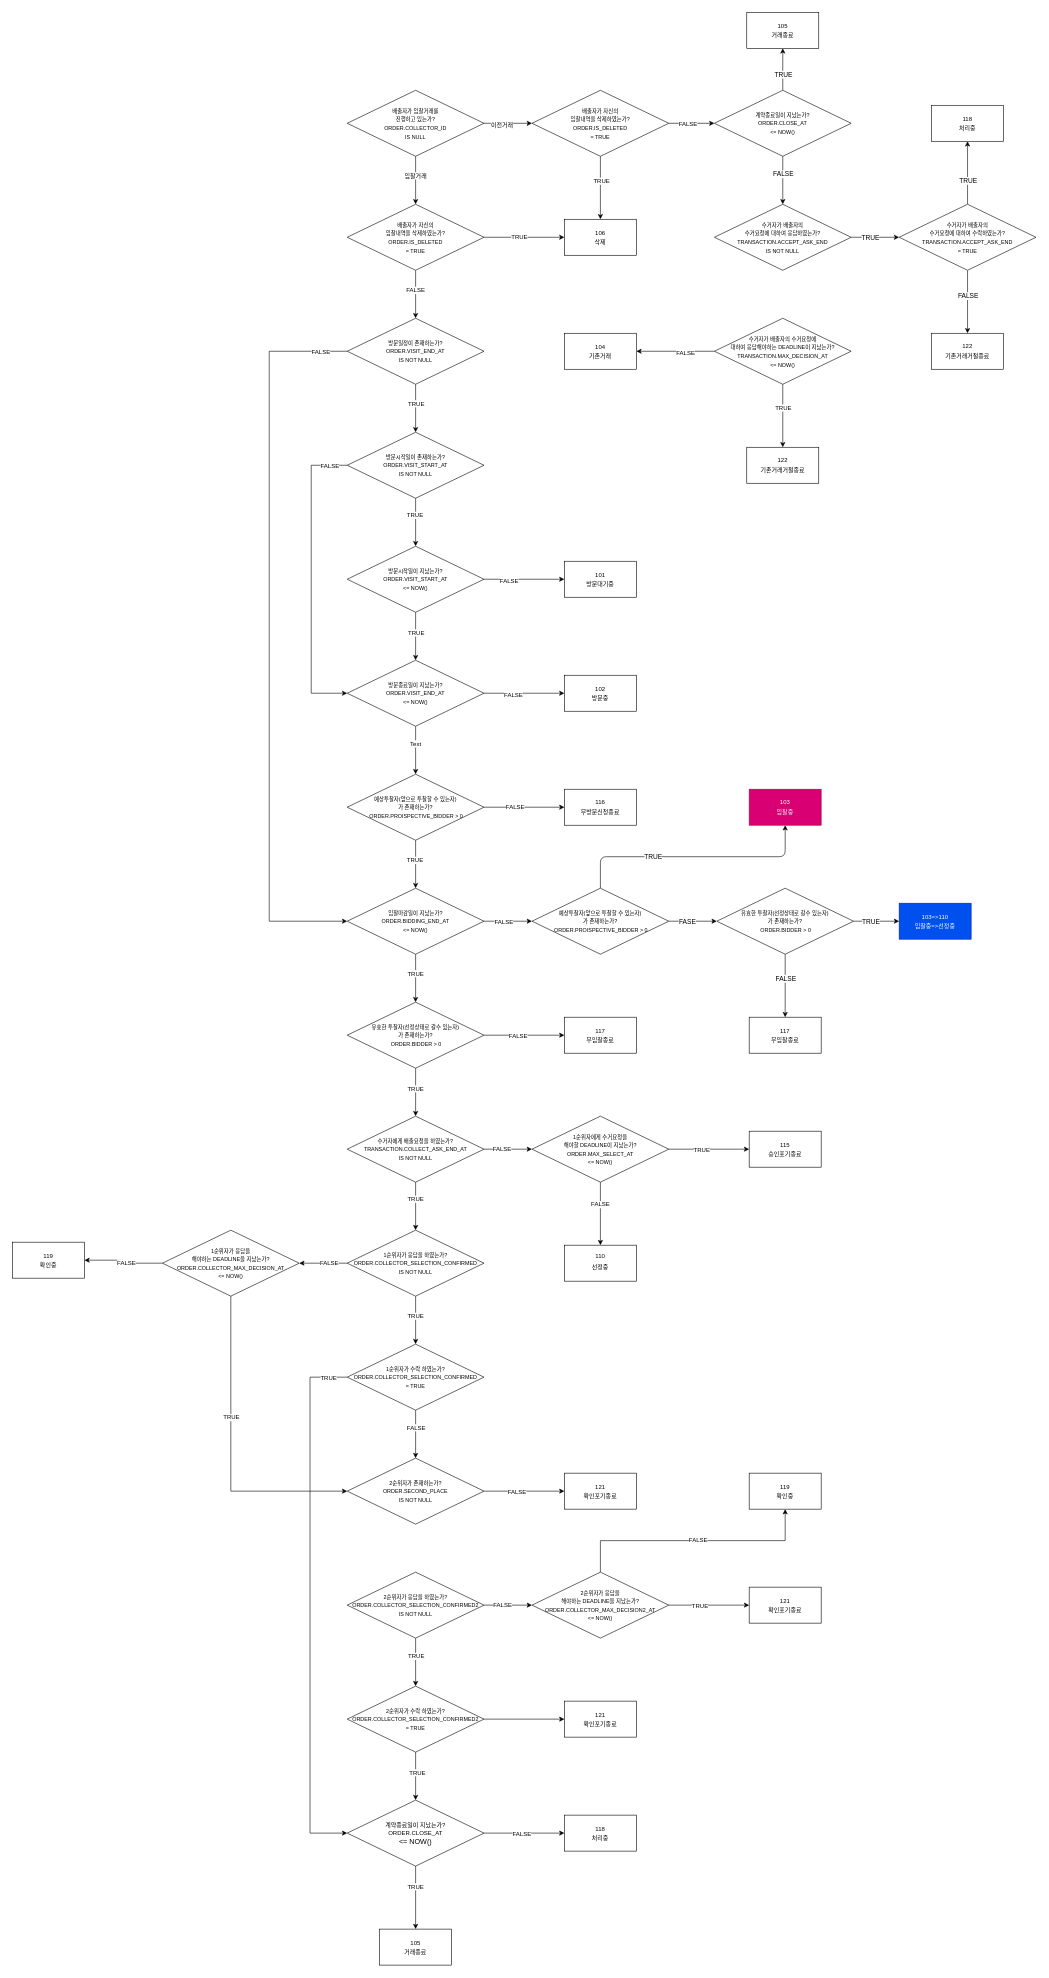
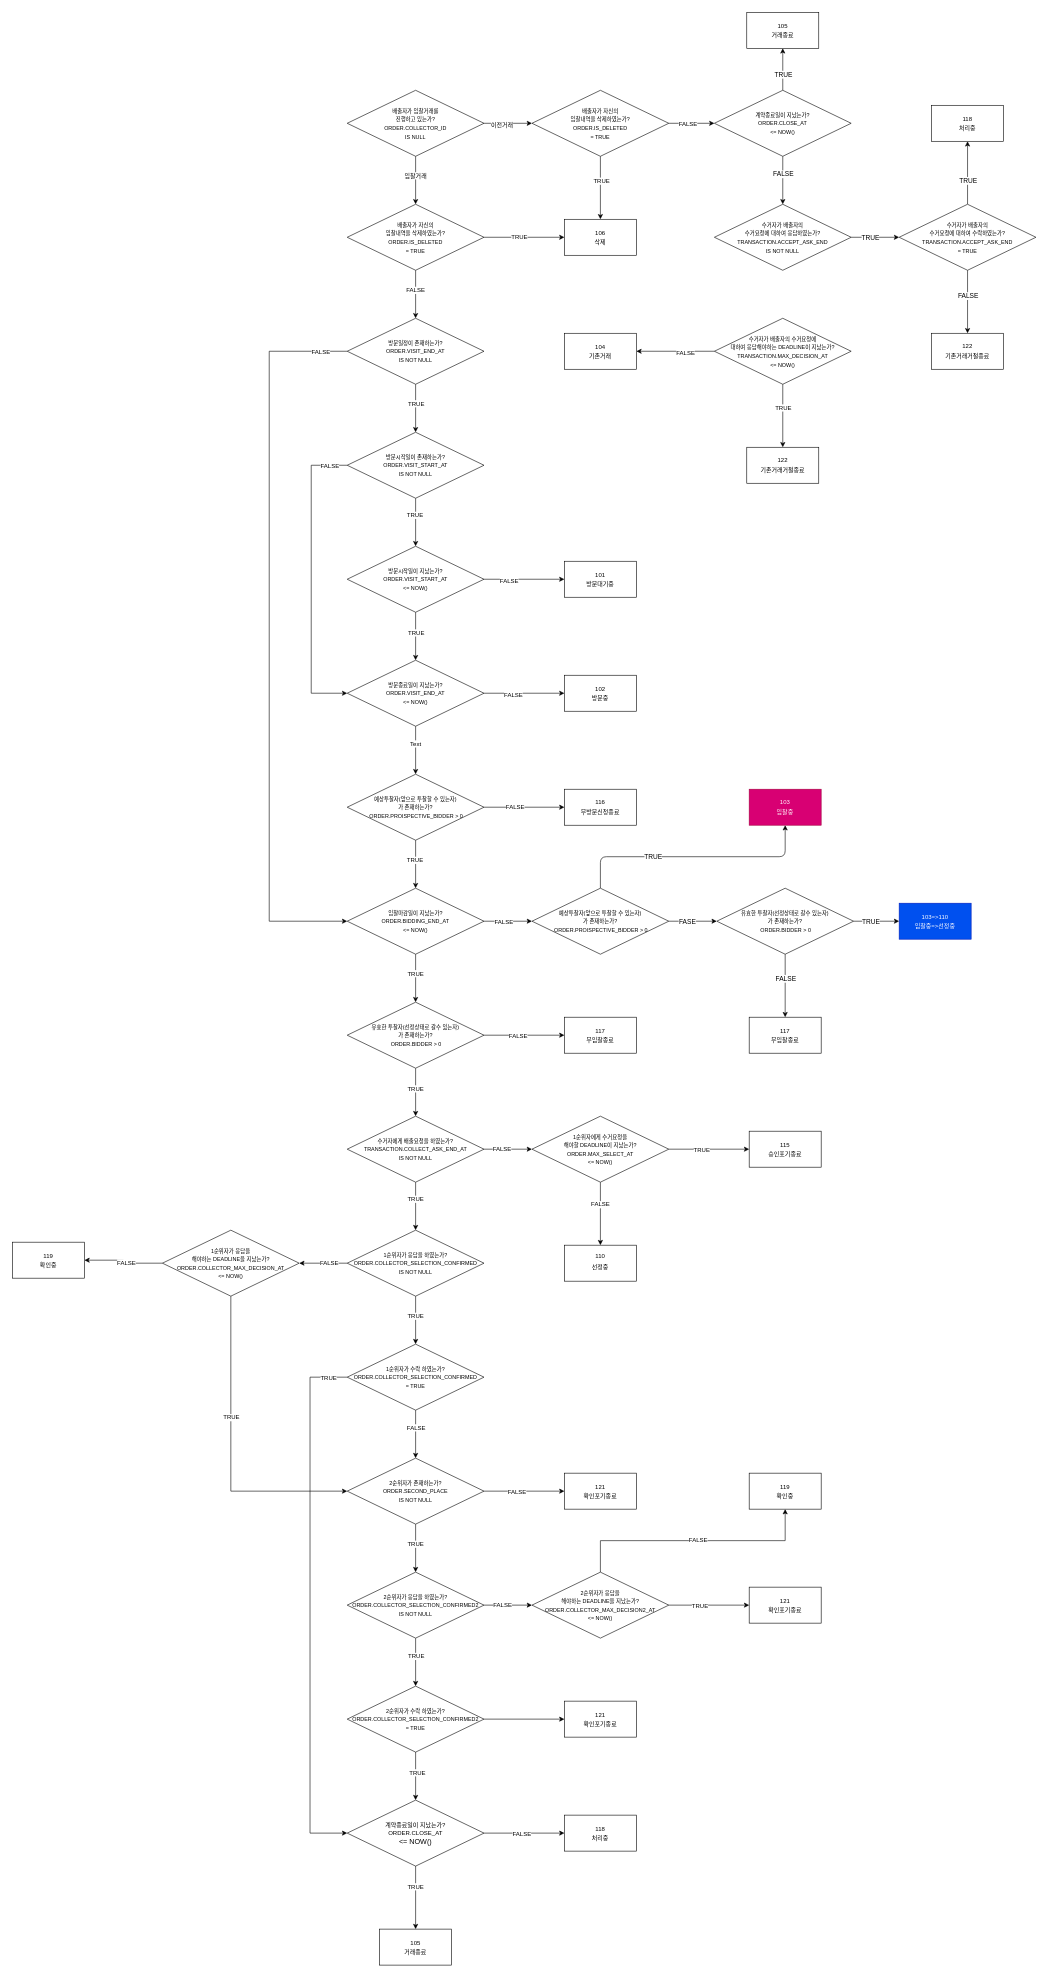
none -> (416, 1546)
